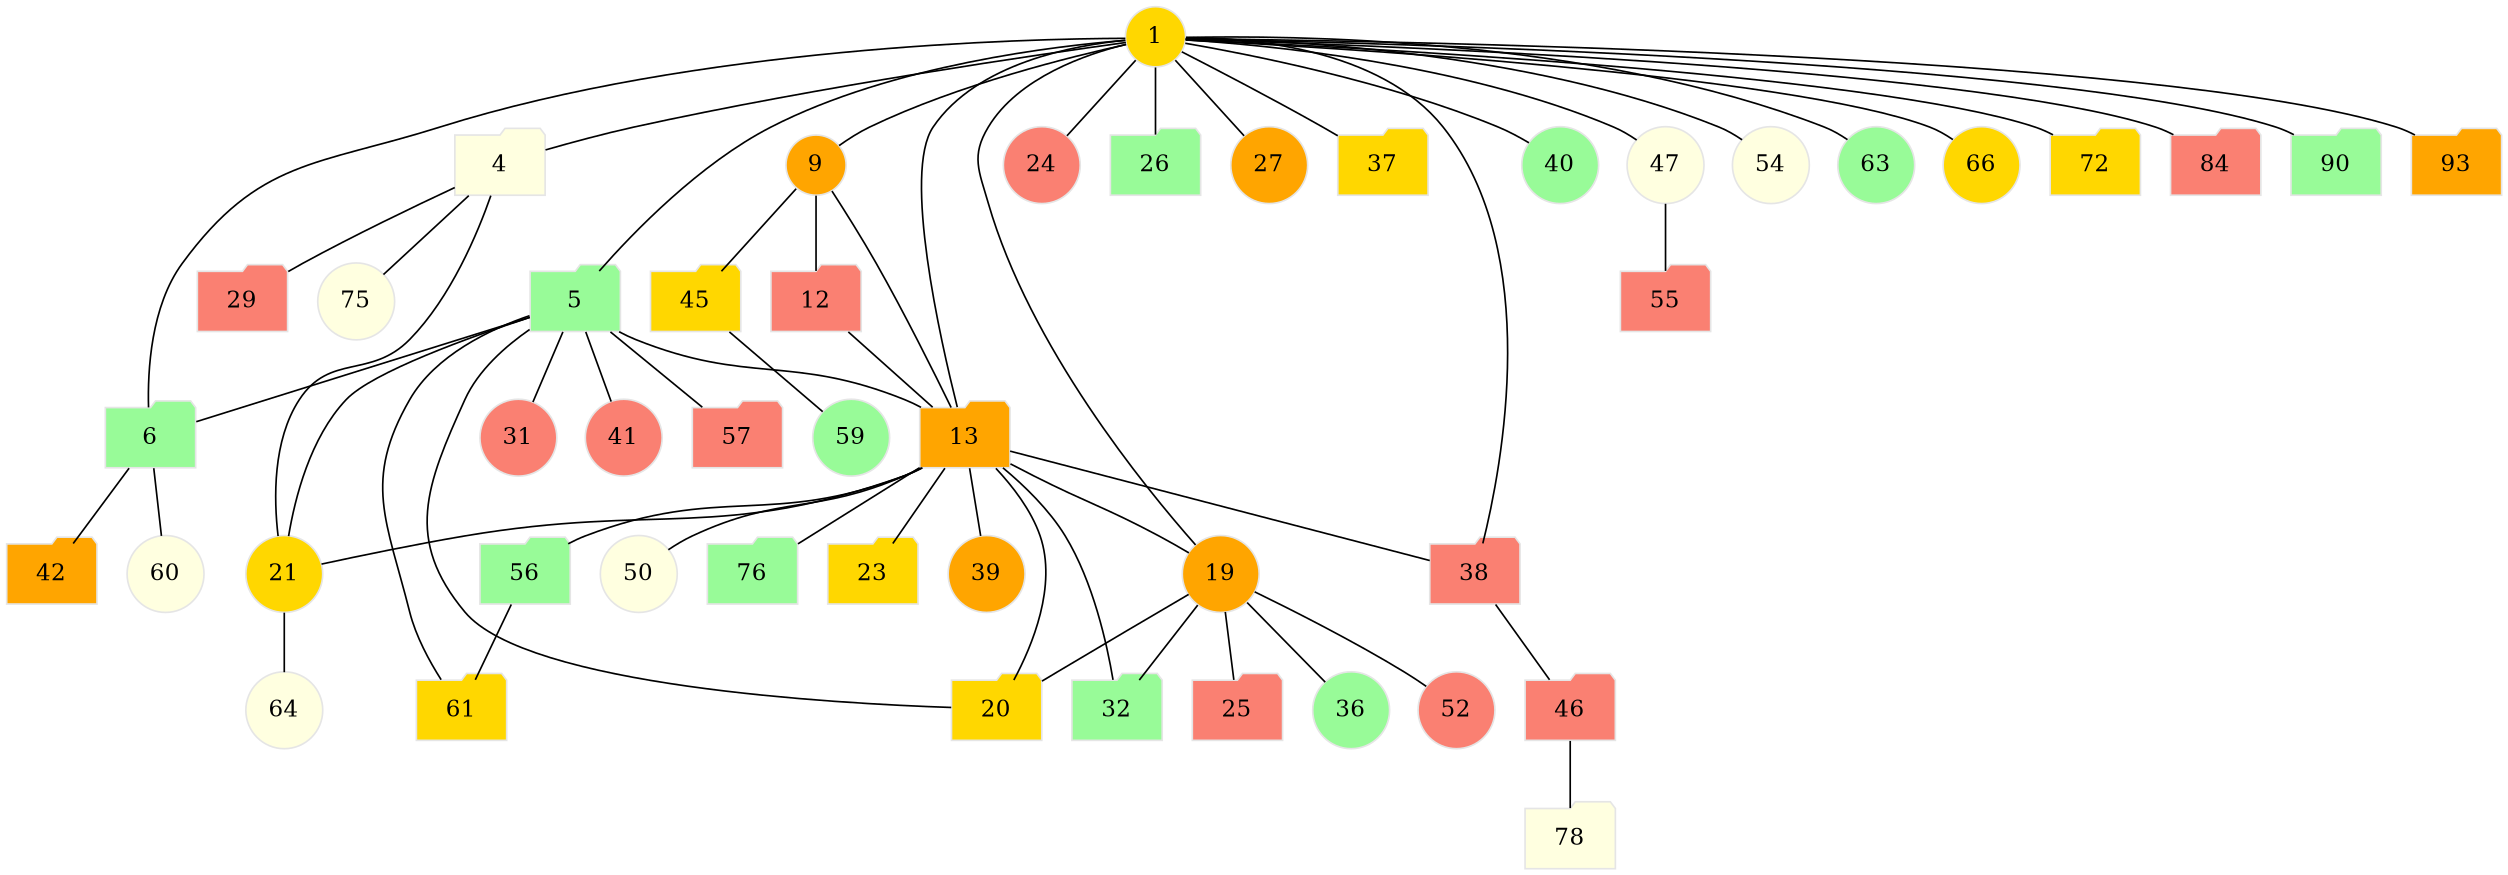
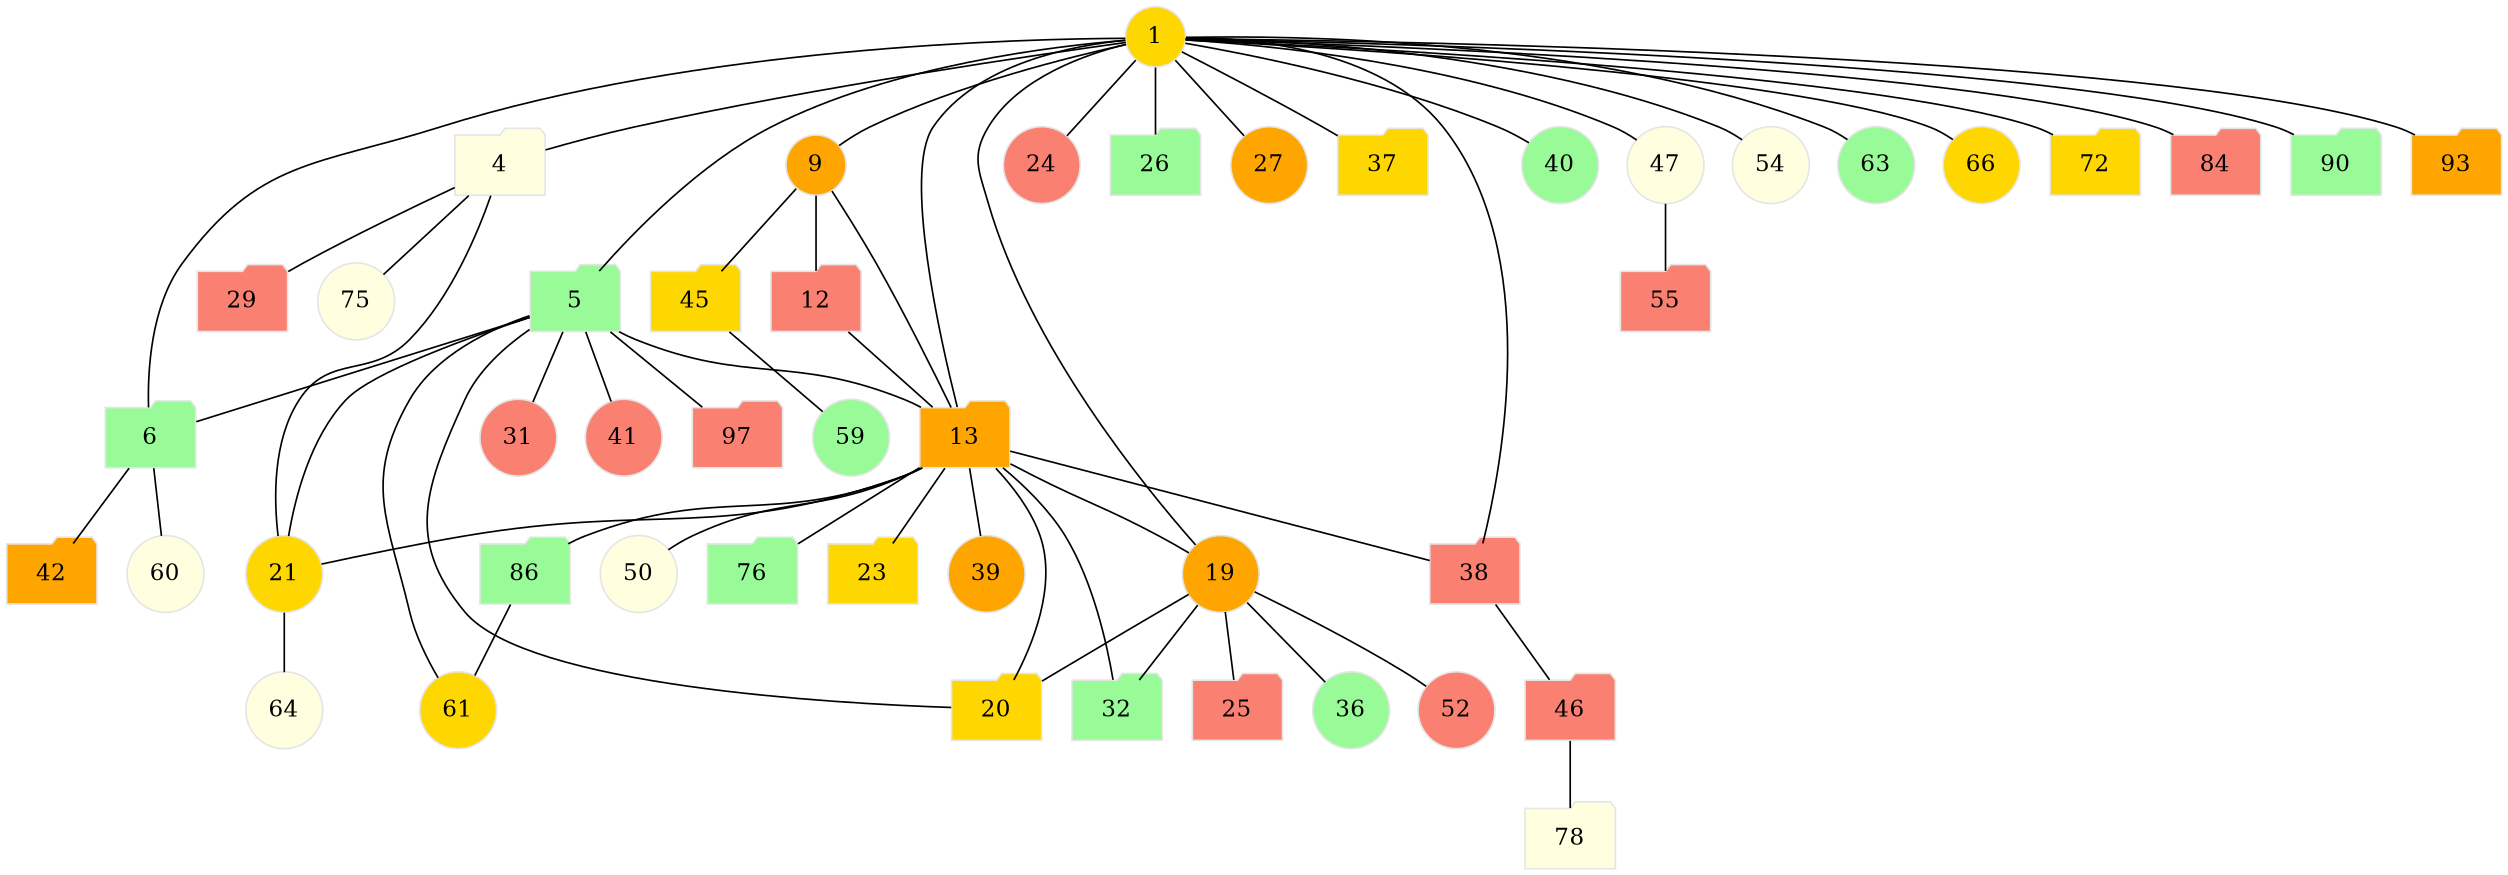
(737, 438) -> (737, 438)
(525, 574) -> (525, 574)
(462, 710) -> (458, 710)
